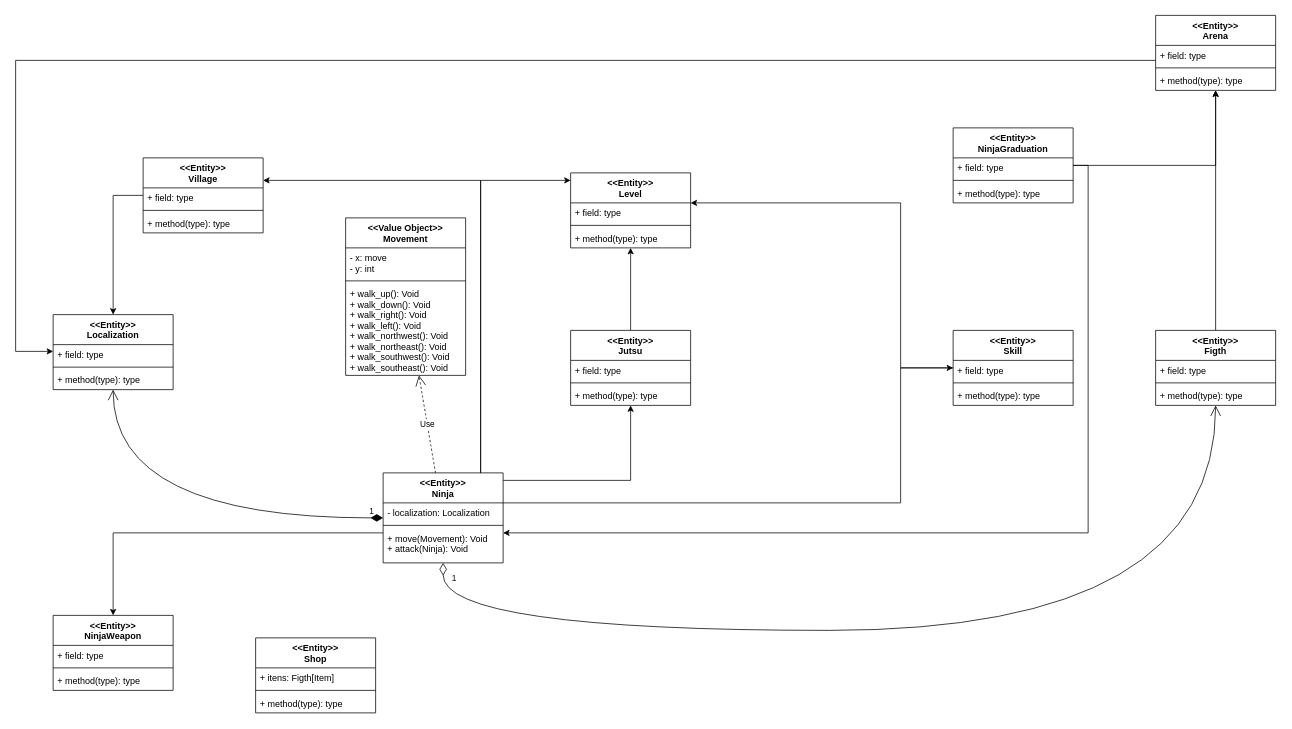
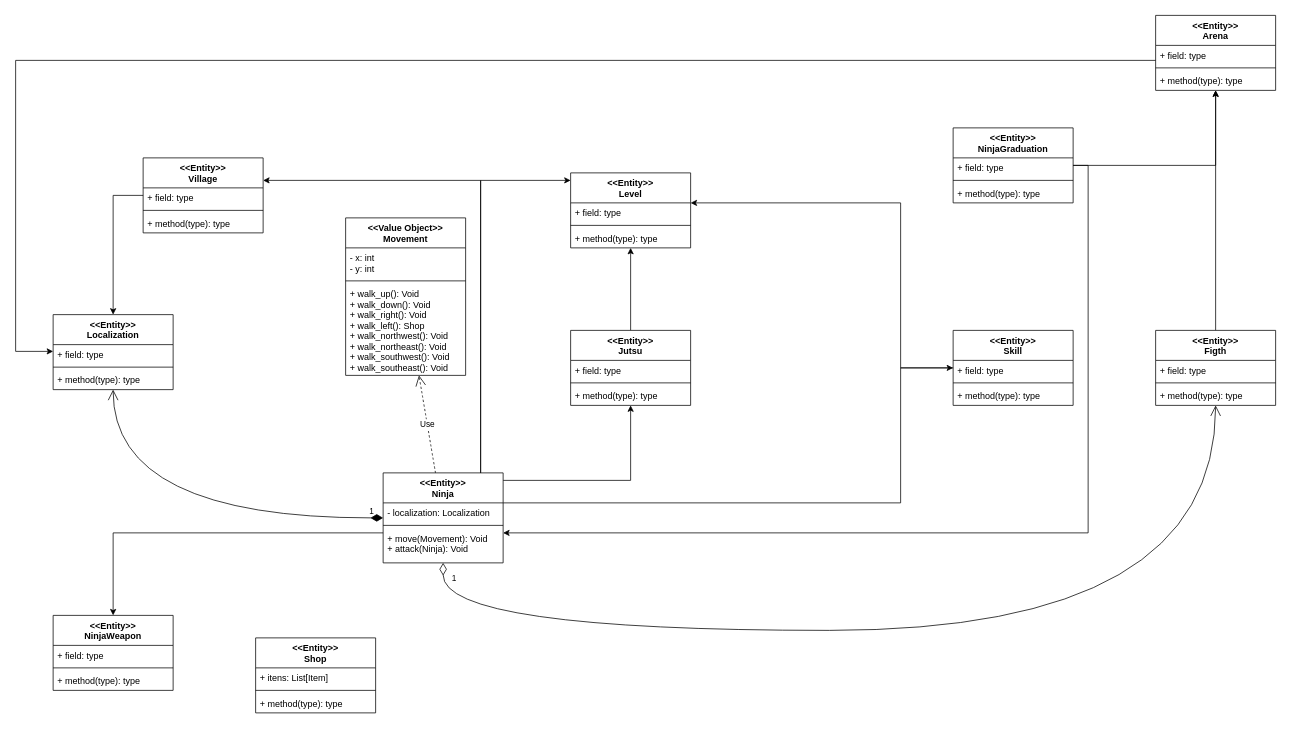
(369, 258) -> (365, 258)
(386, 294) -> (386, 294)
(304, 678) -> (302, 678)
